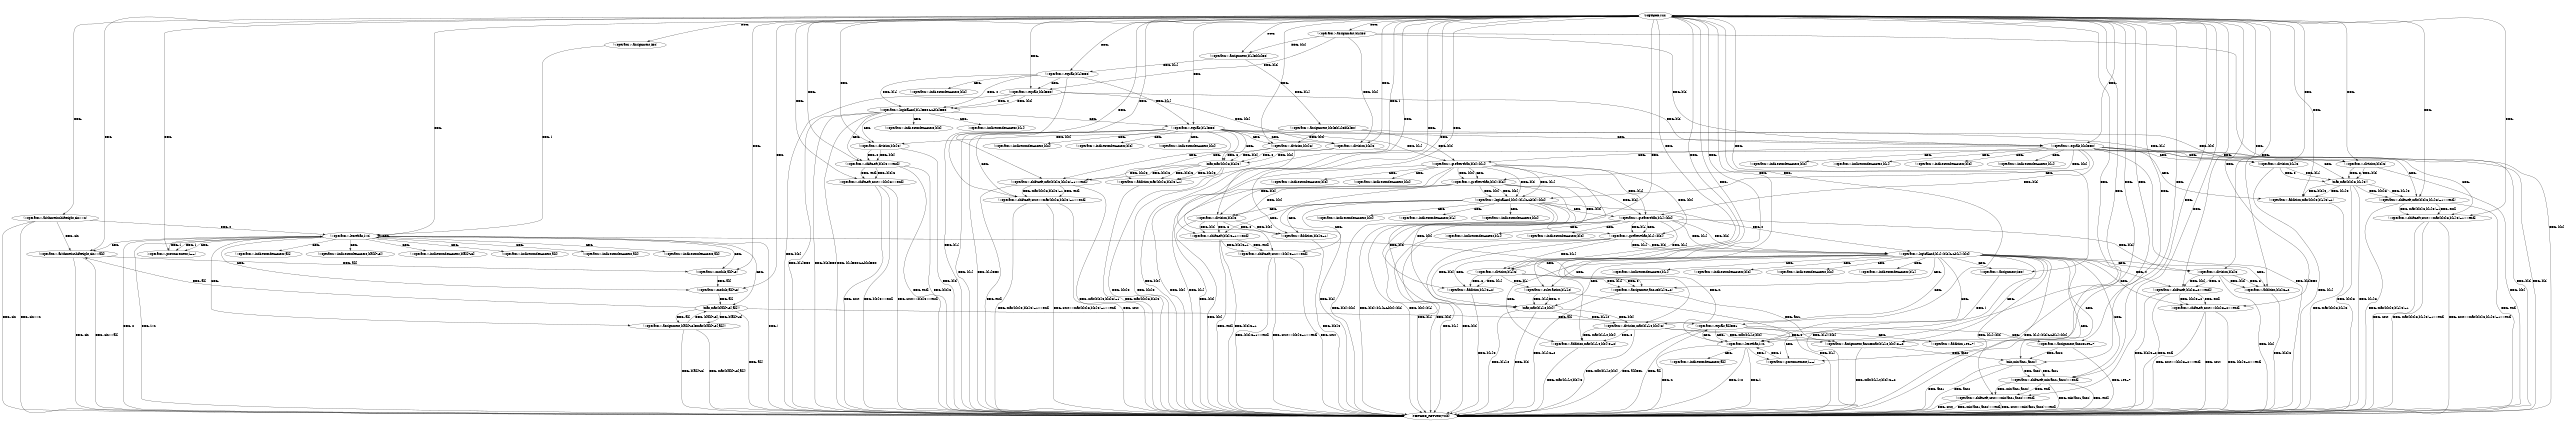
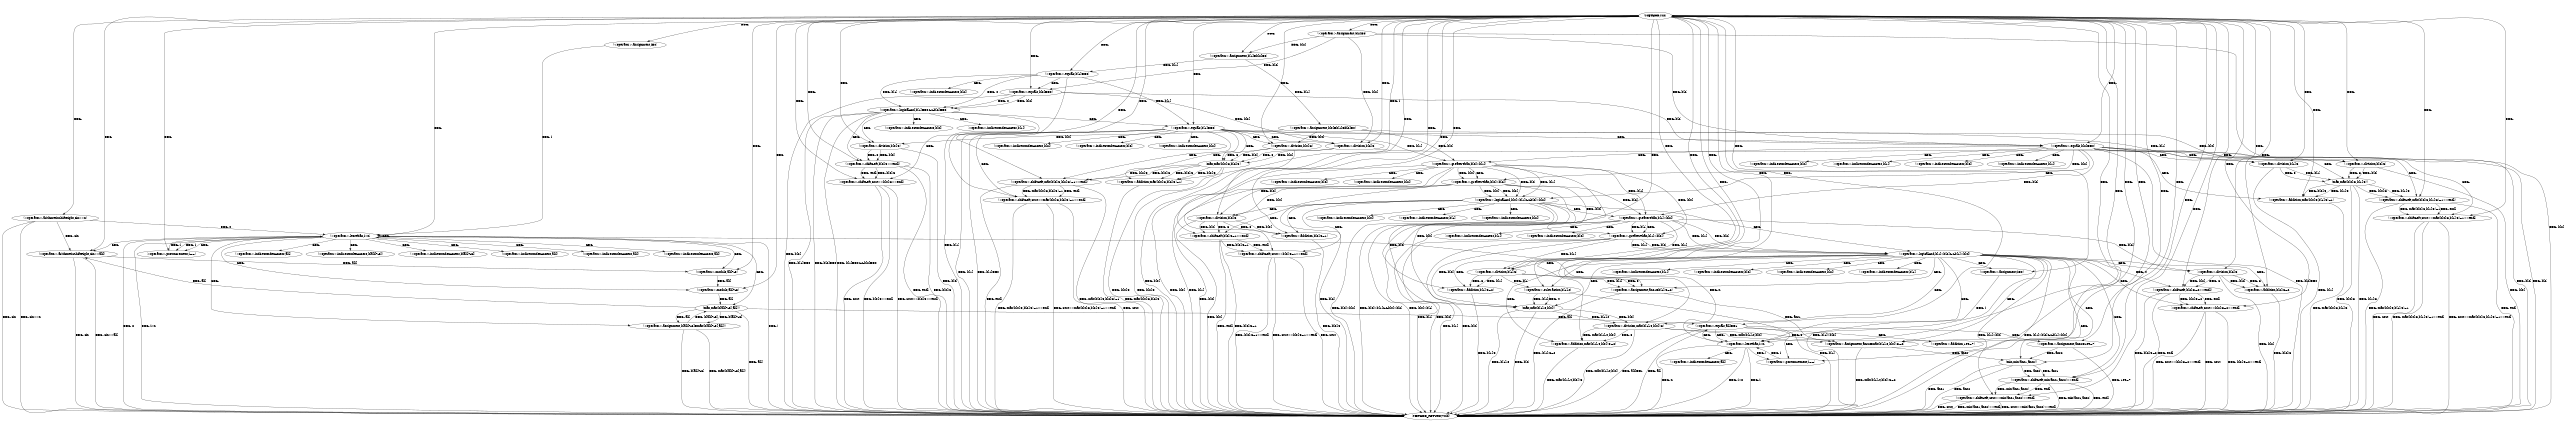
none -> (1039, 129)
(1758, 227) -> (1758, 227)
